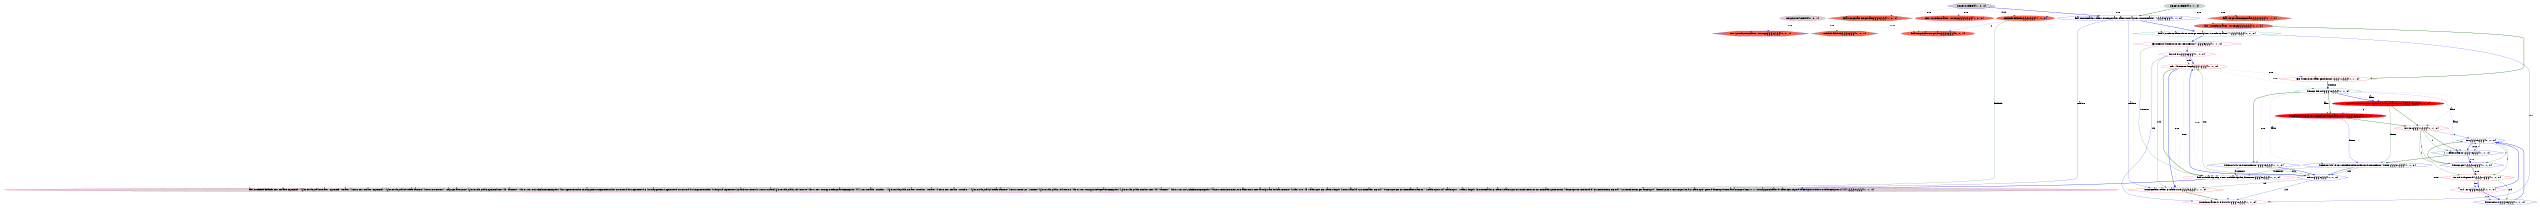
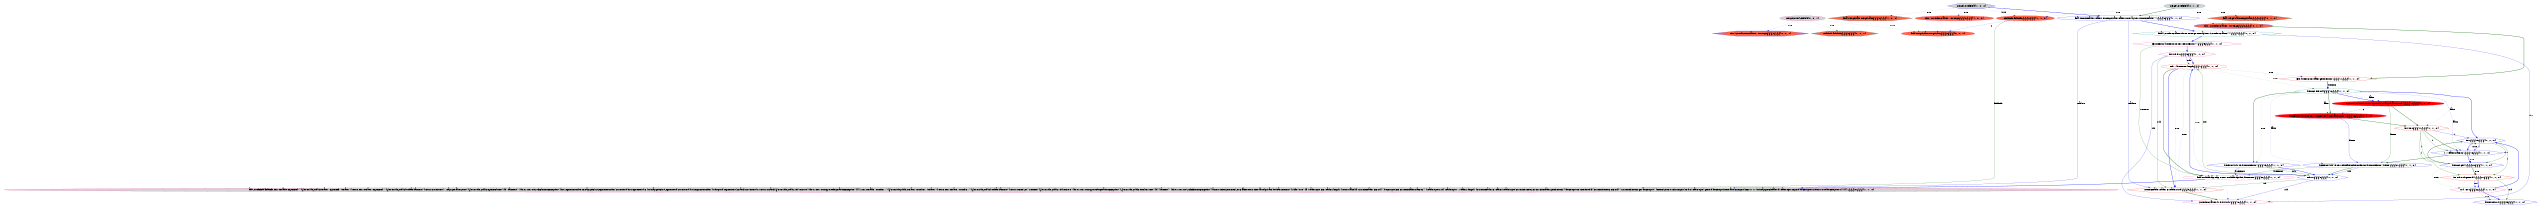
(2506, 153) -> (2506, 153)
(2524, 164) -> (2454, 96)
